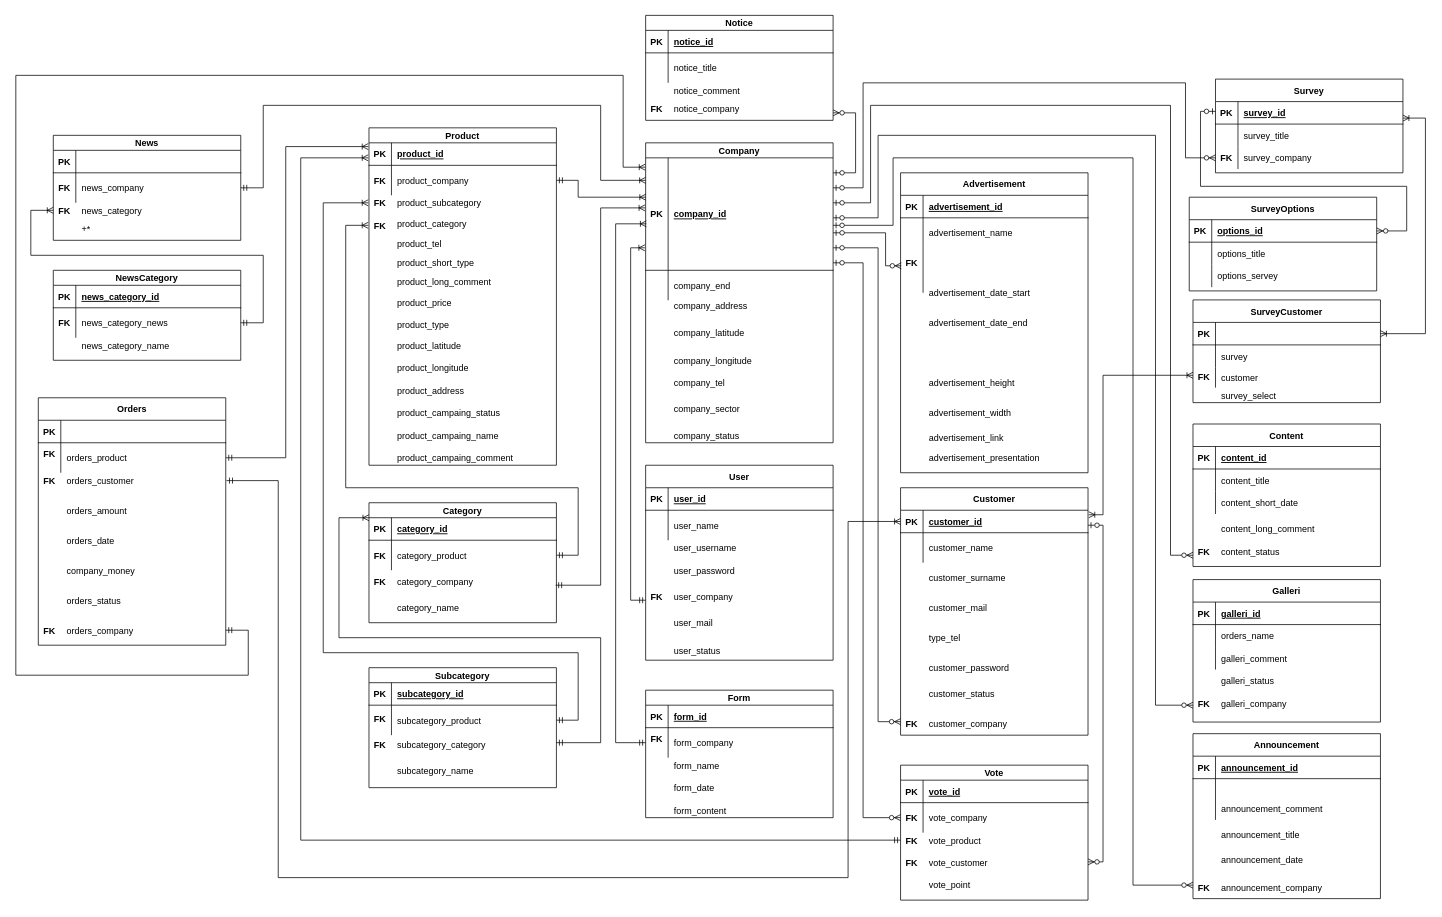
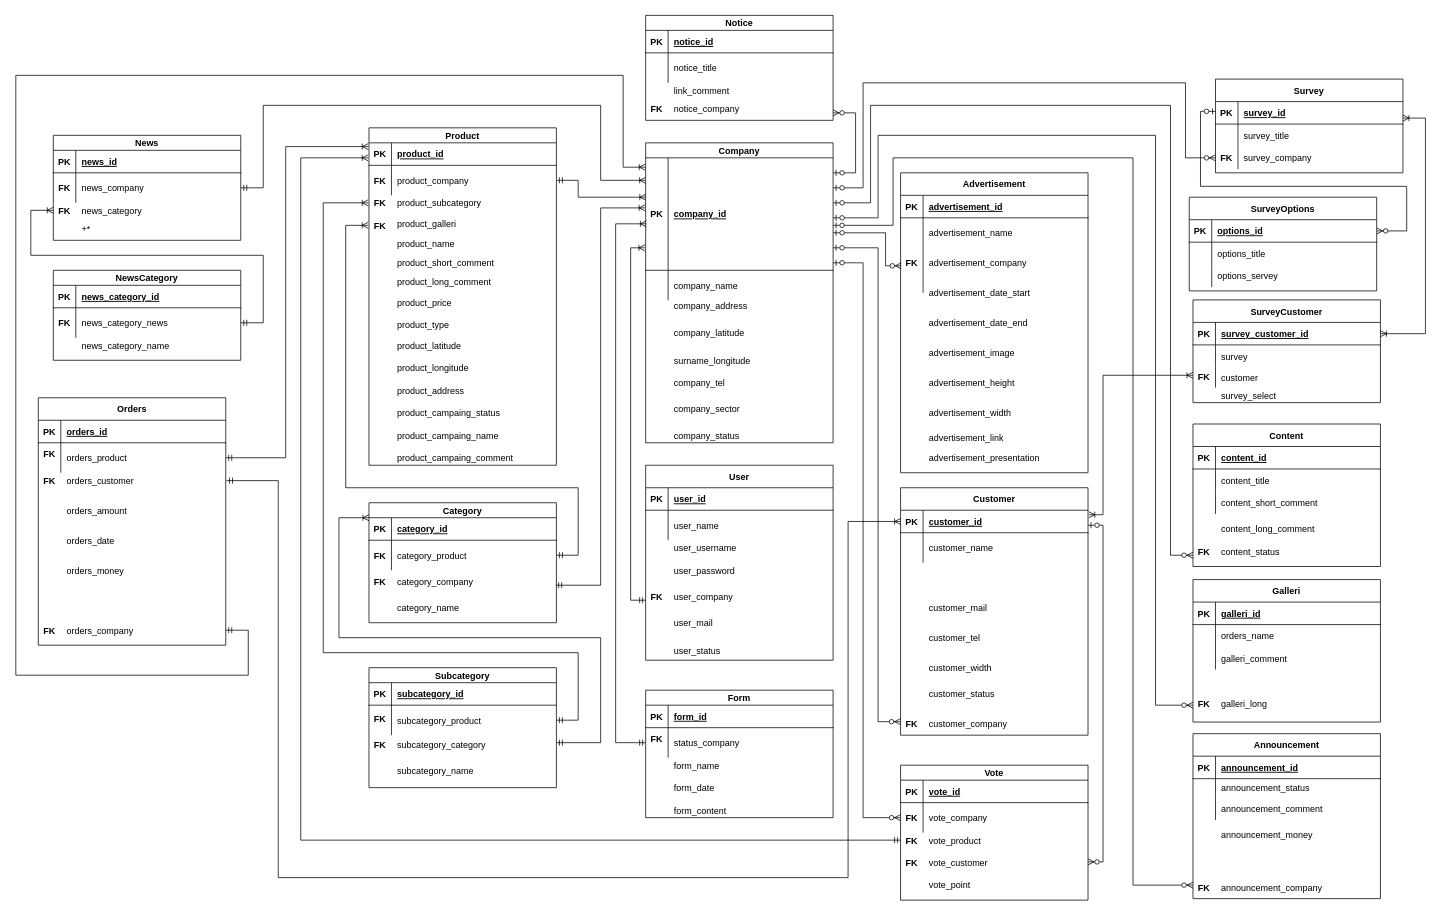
(708, 91) -> (701, 91)
none -> (158, 162)
(437, 224) -> (431, 224)
(423, 245) -> (427, 245)
(442, 263) -> (450, 263)
none -> (1005, 263)
(701, 286) -> (704, 286)
none -> (1298, 334)
none -> (1005, 353)
(714, 361) -> (714, 361)
none -> (143, 432)
(1266, 503) -> (1274, 503)
(99, 571) -> (96, 571)
(1005, 578) -> none
(143, 600) -> none
(947, 638) -> (958, 638)
(971, 668) -> (963, 668)
(1298, 681) -> none
(1255, 704) -> (1247, 704)
(704, 743) -> (709, 743)
none -> (1298, 788)
(1264, 836) -> (1266, 836)
(1298, 860) -> none
